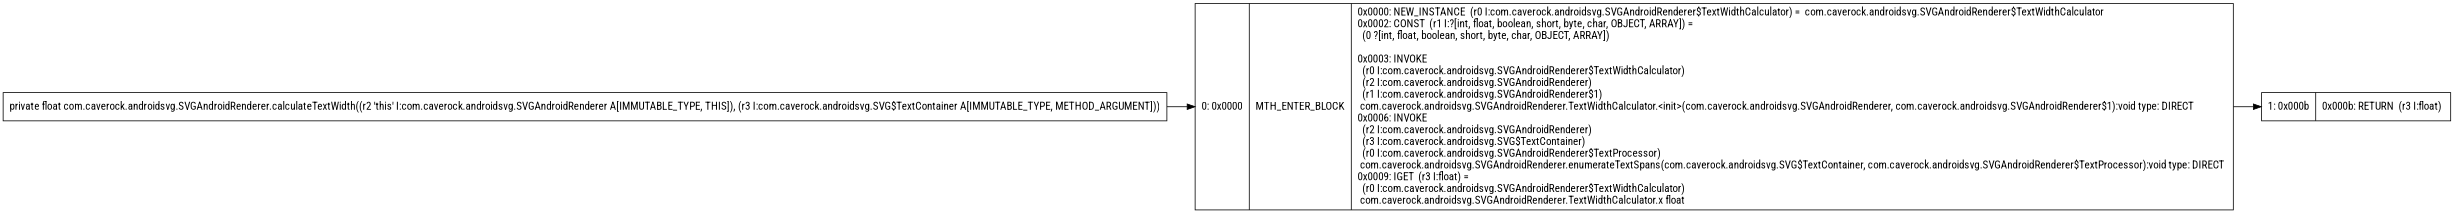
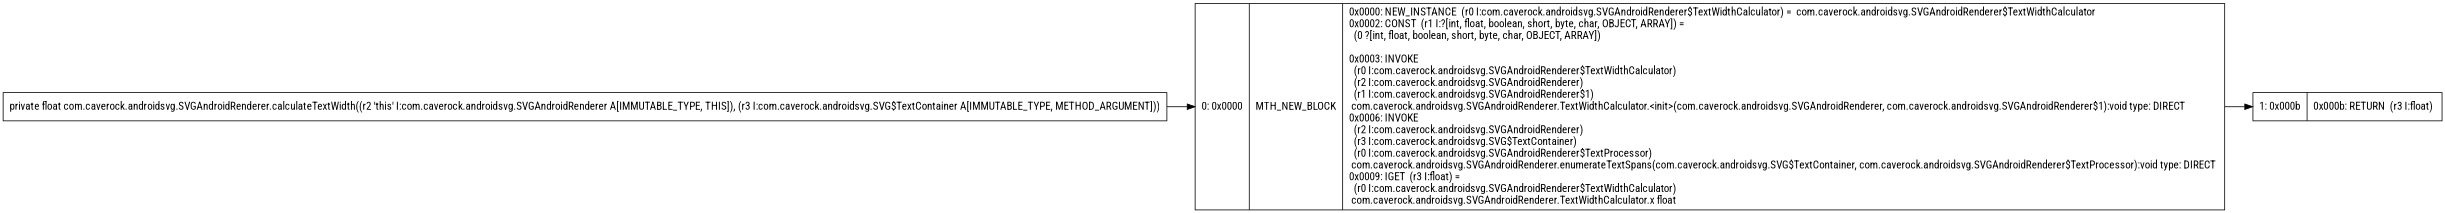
(1300, 106) -> (1296, 106)
